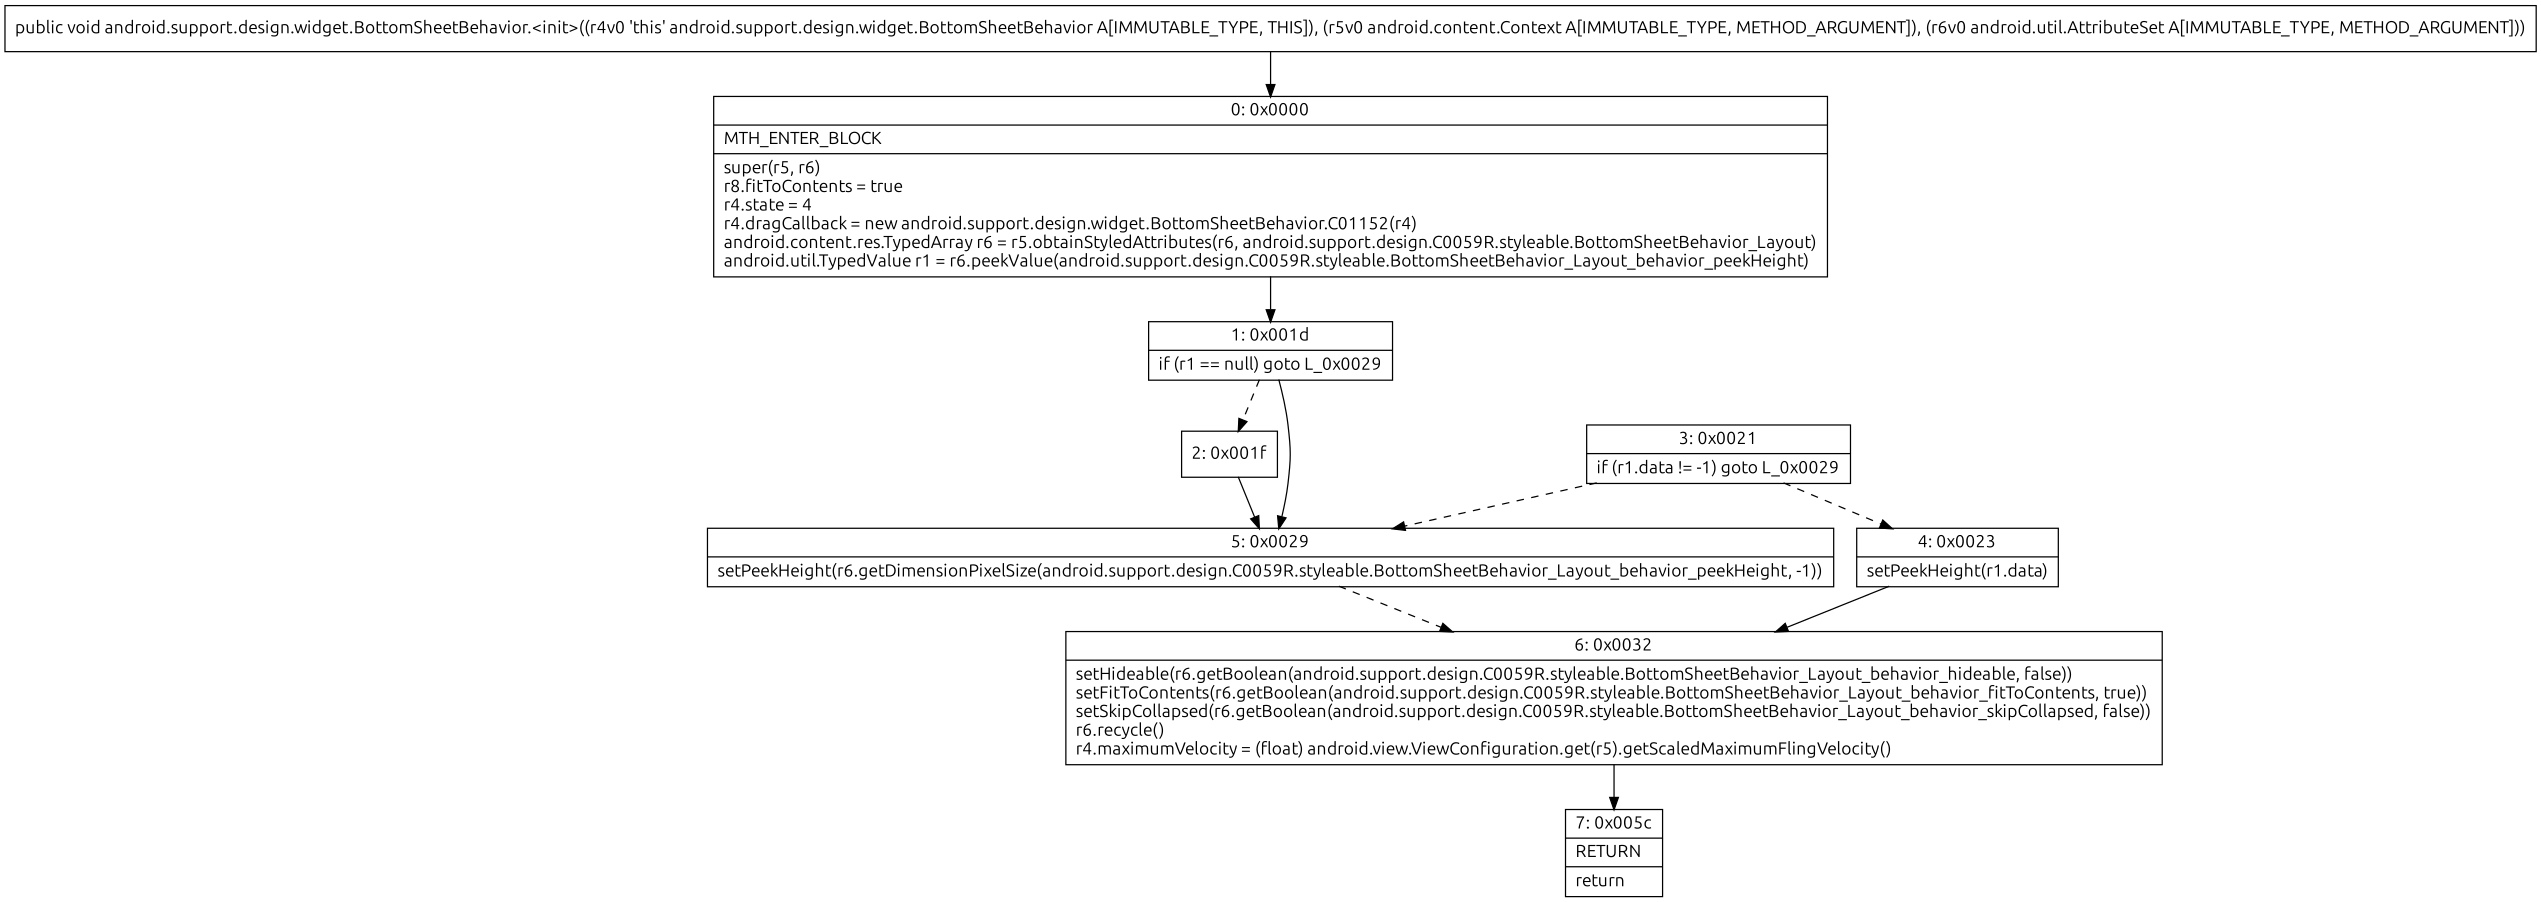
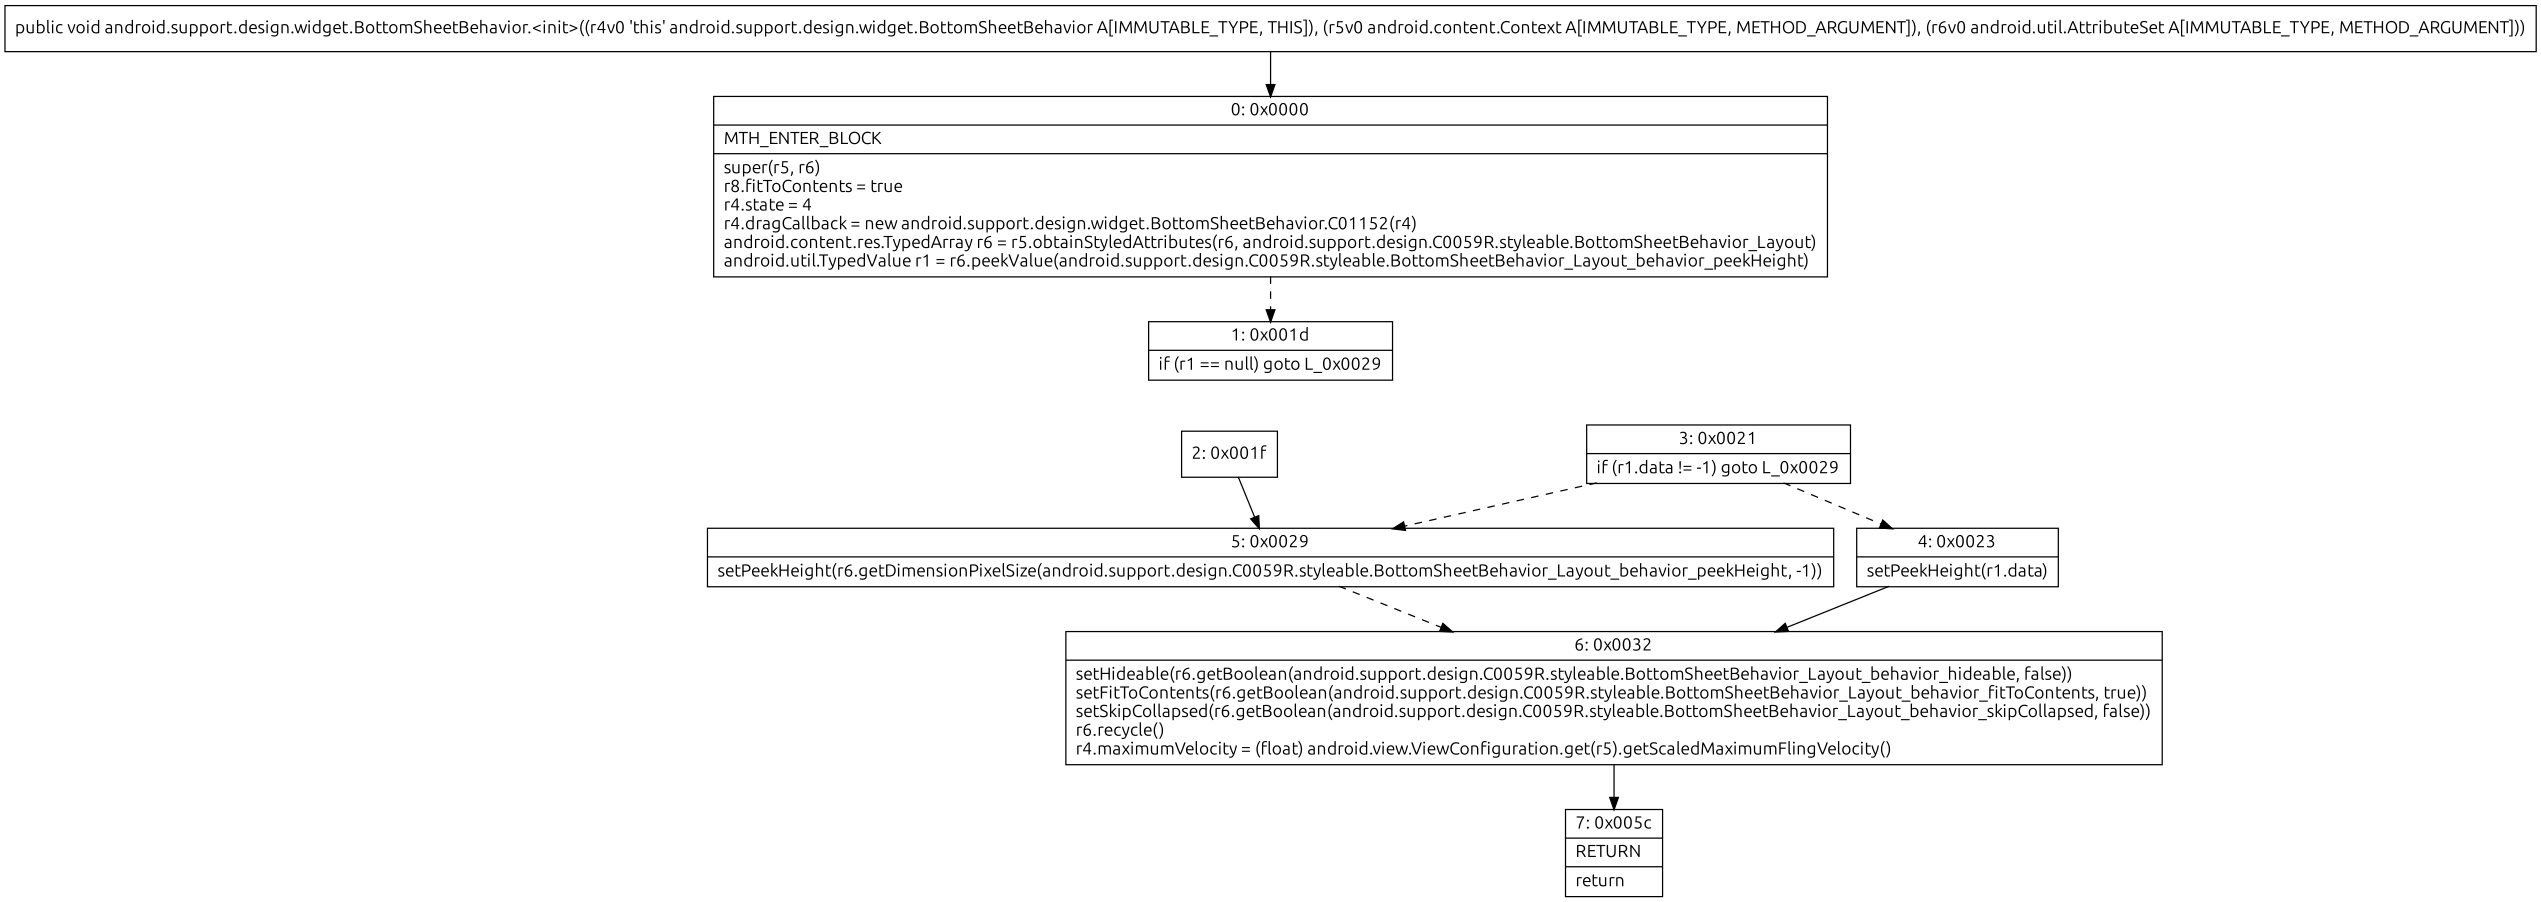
(1271, 293) -> (1271, 293)
(1251, 400) -> none
(1290, 448) -> none
